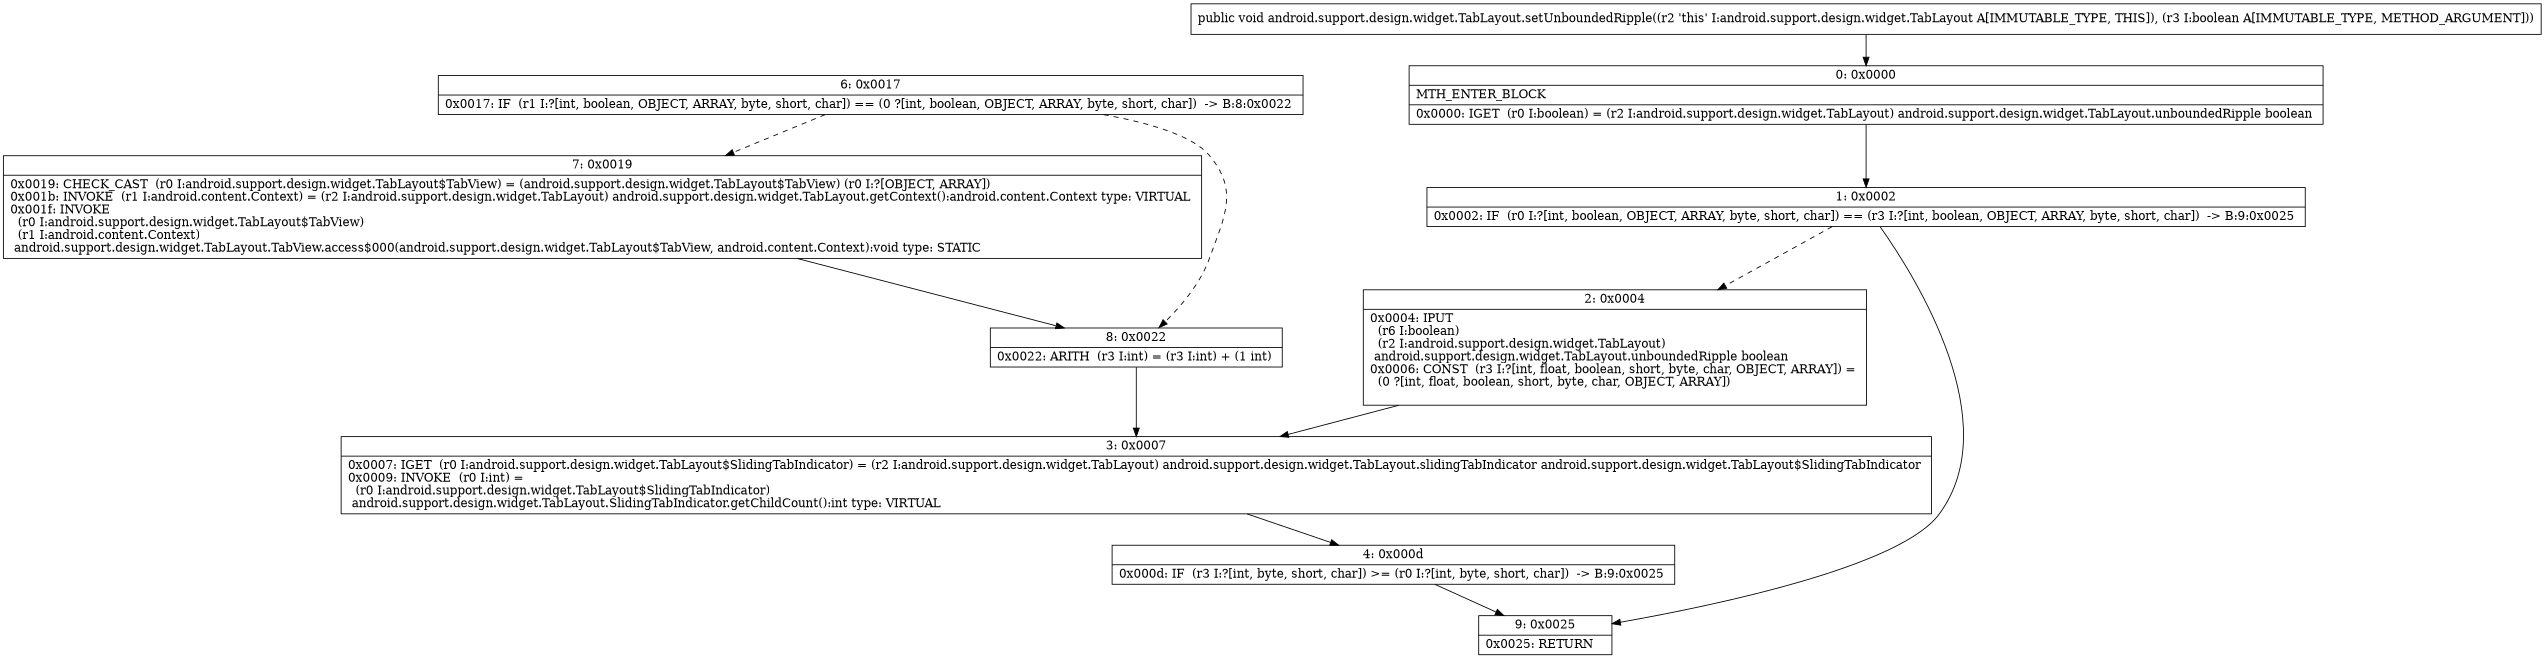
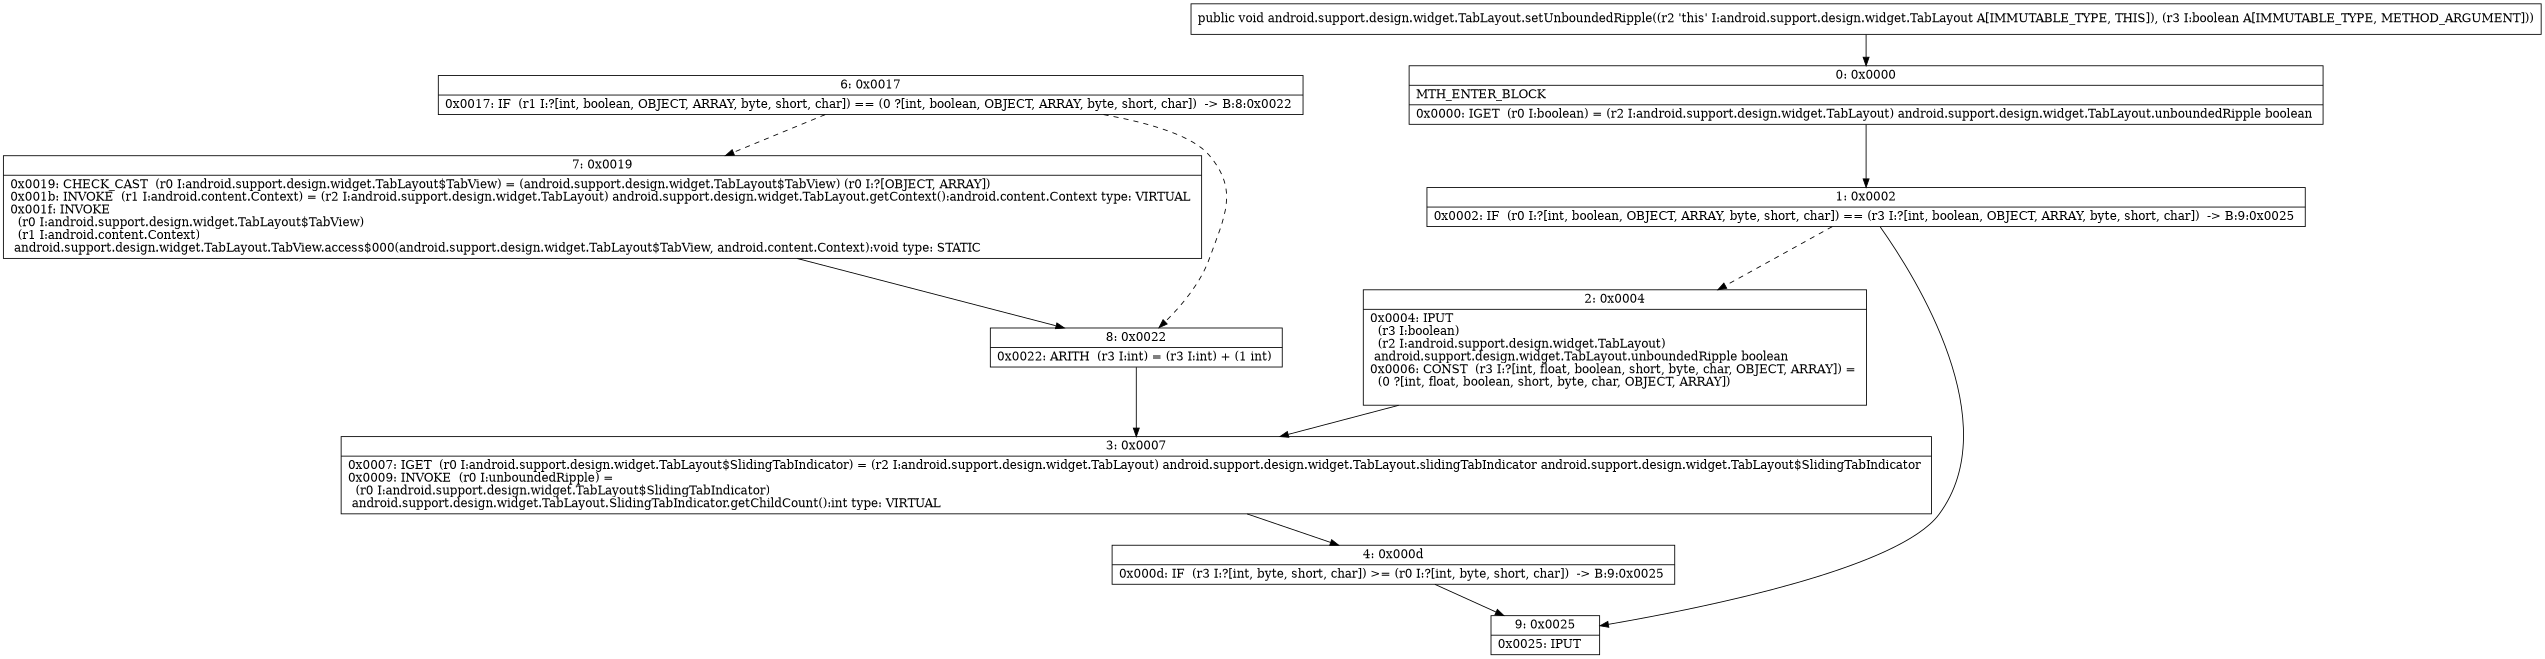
(1415, 331) -> (1415, 331)
(438, 478) -> (483, 478)
(1545, 645) -> (1545, 645)
